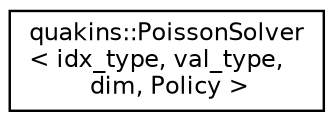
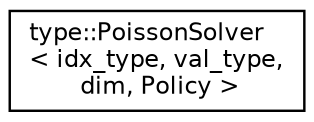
(167, 61) -> (157, 61)
